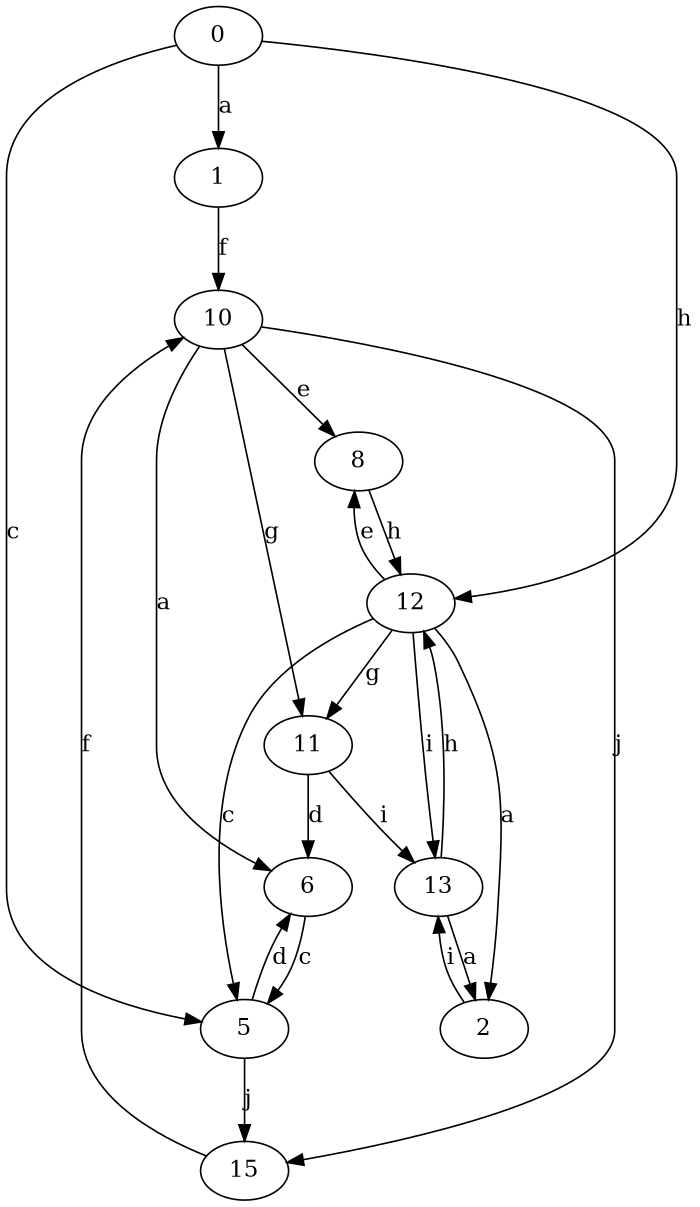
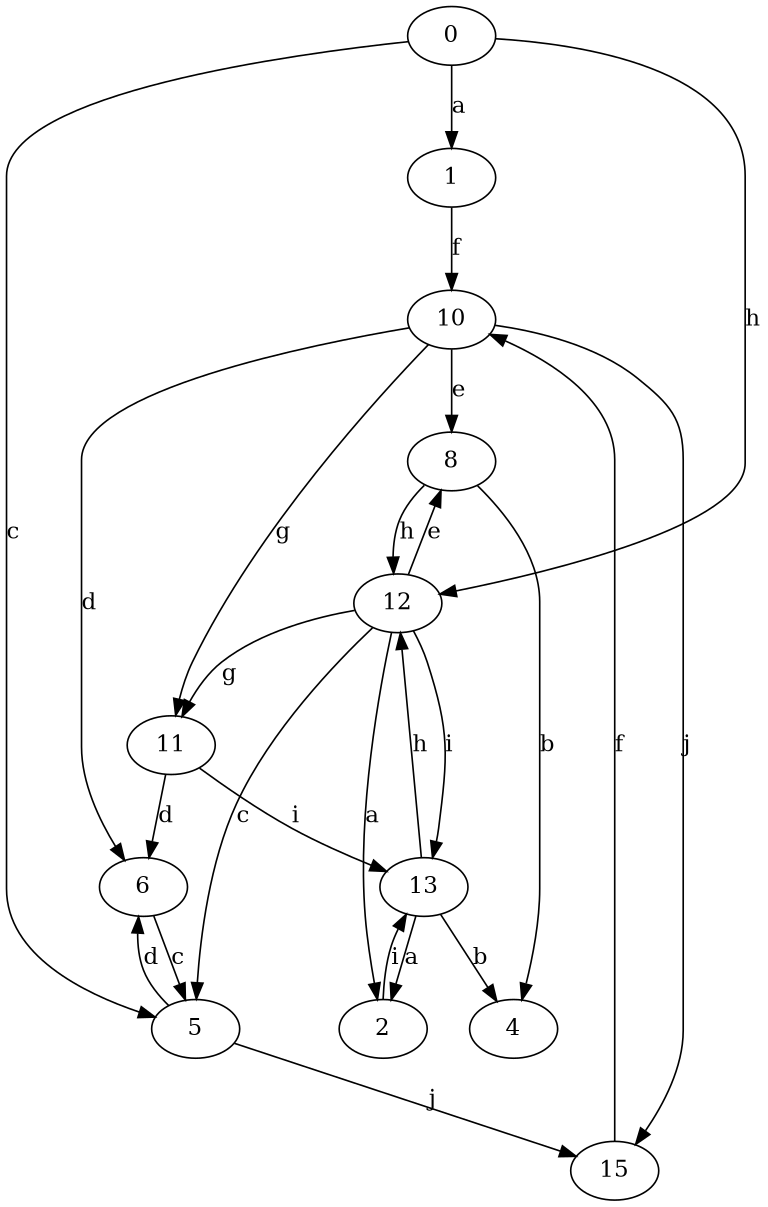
(164, 603) -> (90, 603)
none -> (514, 1029)
